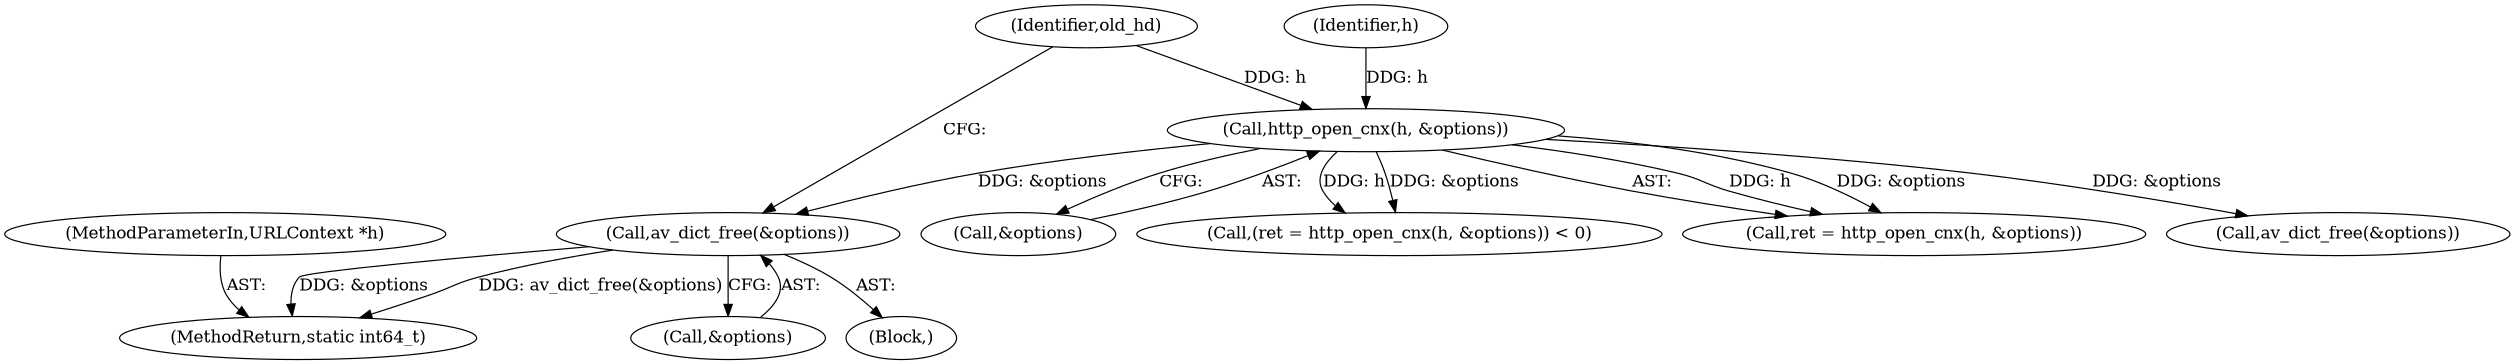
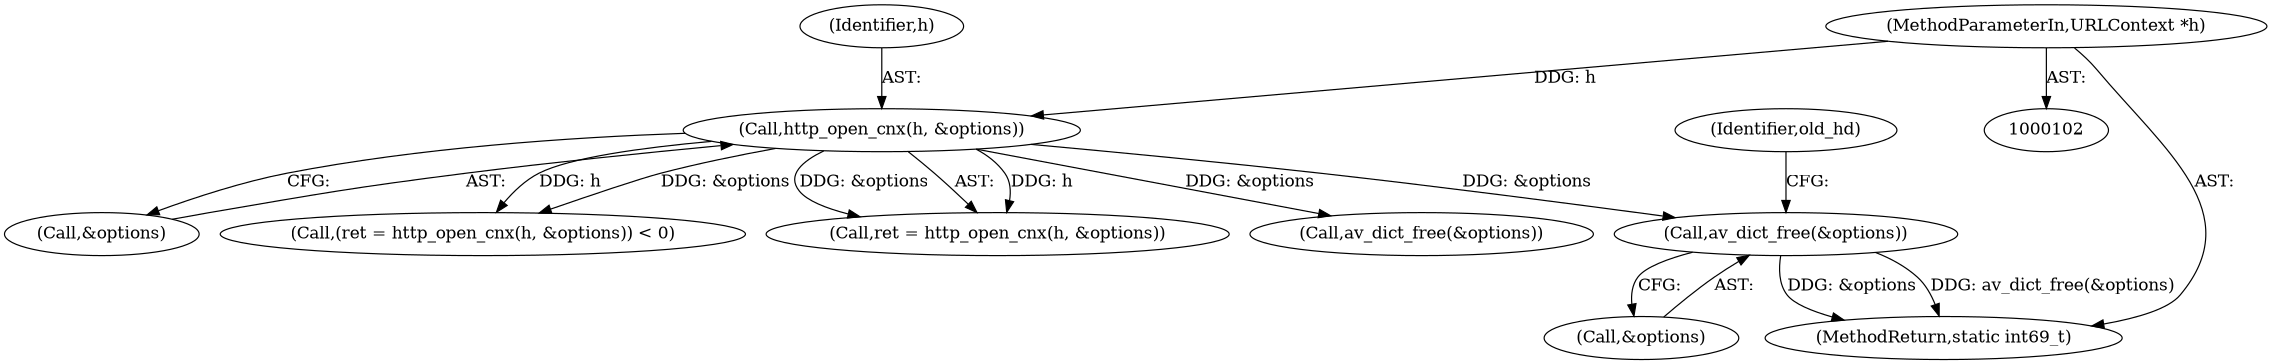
(1219, 75) -> (1466, 78)
(1397, 78) -> (904, 78)
none -> (2046, 130)
(298, 338) -> (1944, 338)
(901, 338) -> none
